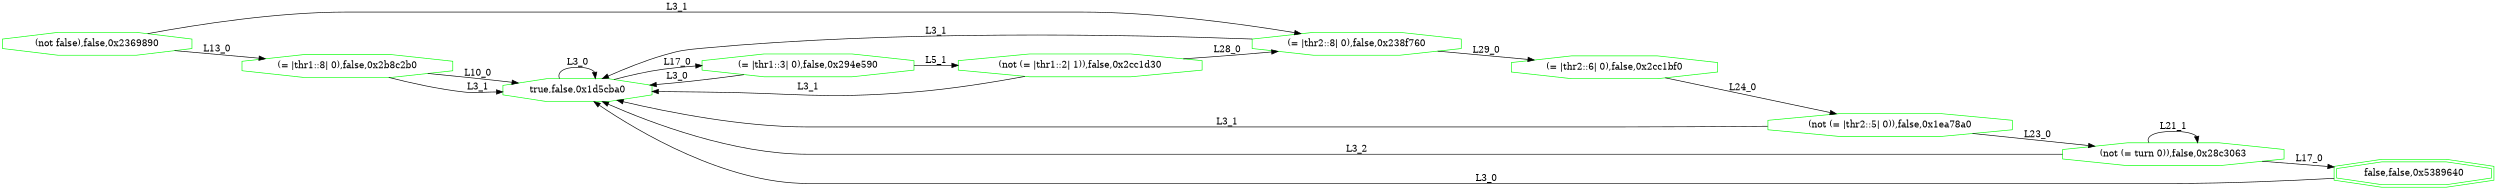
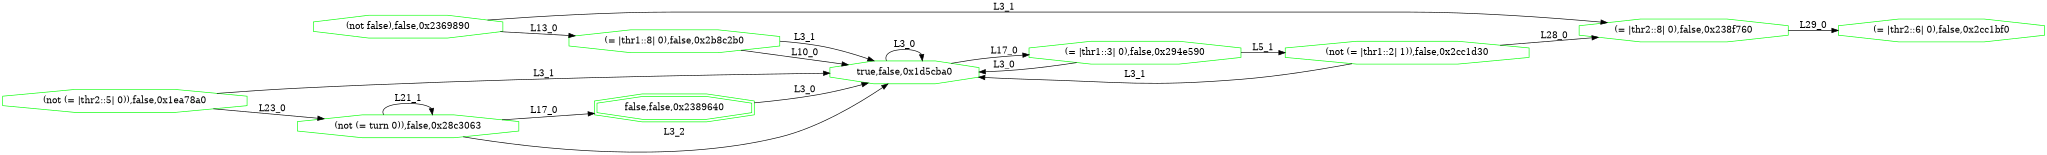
(928, 36) -> none
(1748, 95) -> none
(2414, 173) -> (674, 108)
